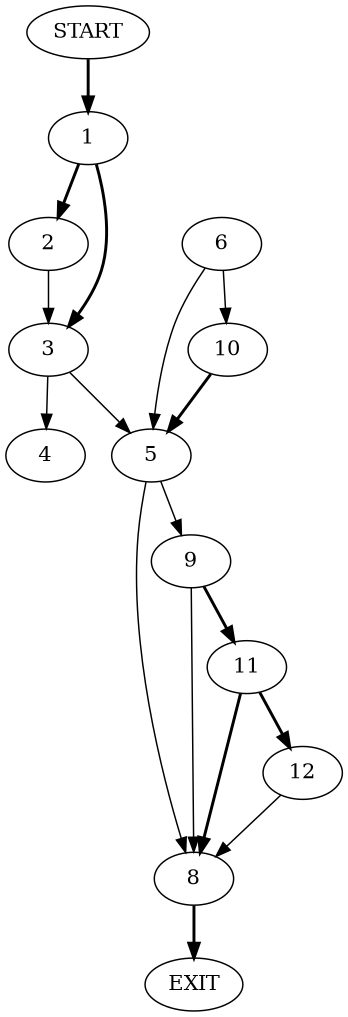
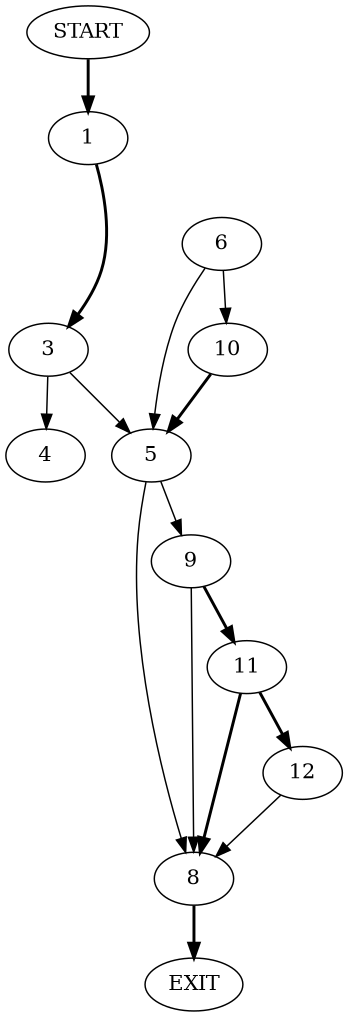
(48, 244) -> none
